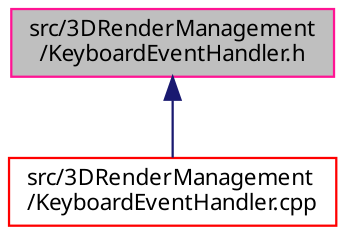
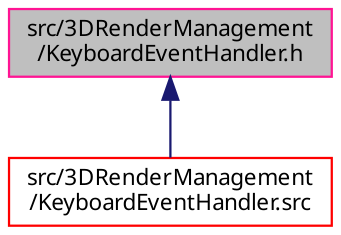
(173, 192) -> (170, 192)
